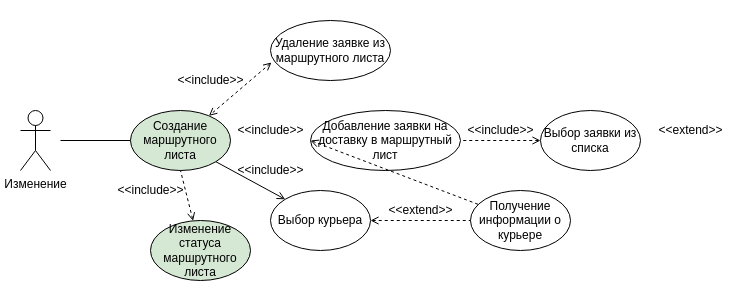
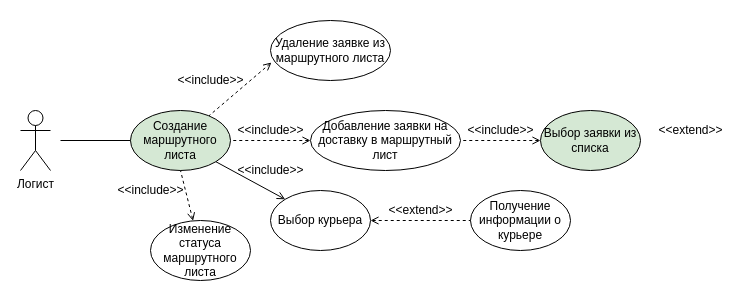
(213, 112) -> (212, 113)
(591, 141) -> (591, 141)
(395, 173) -> (270, 141)
(36, 185) -> (36, 185)
(201, 251) -> (201, 251)
